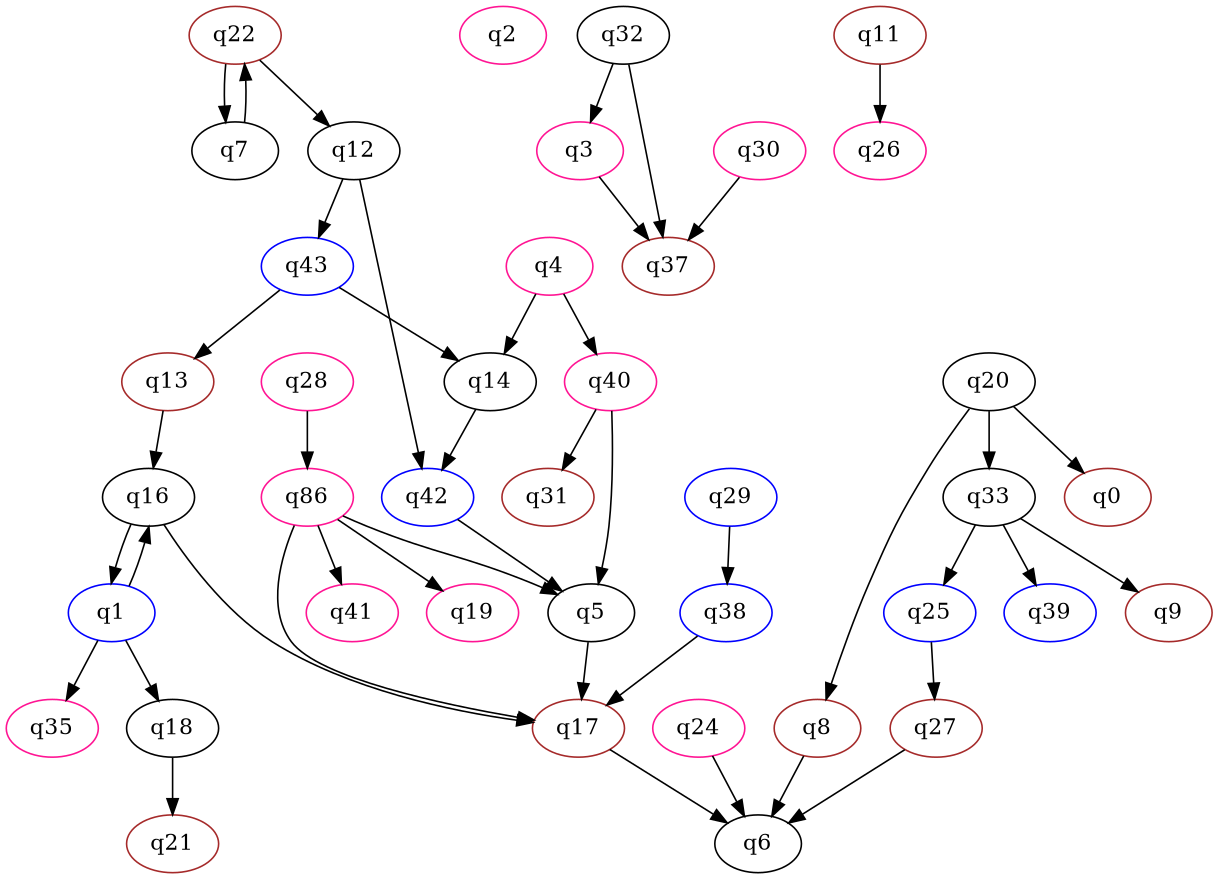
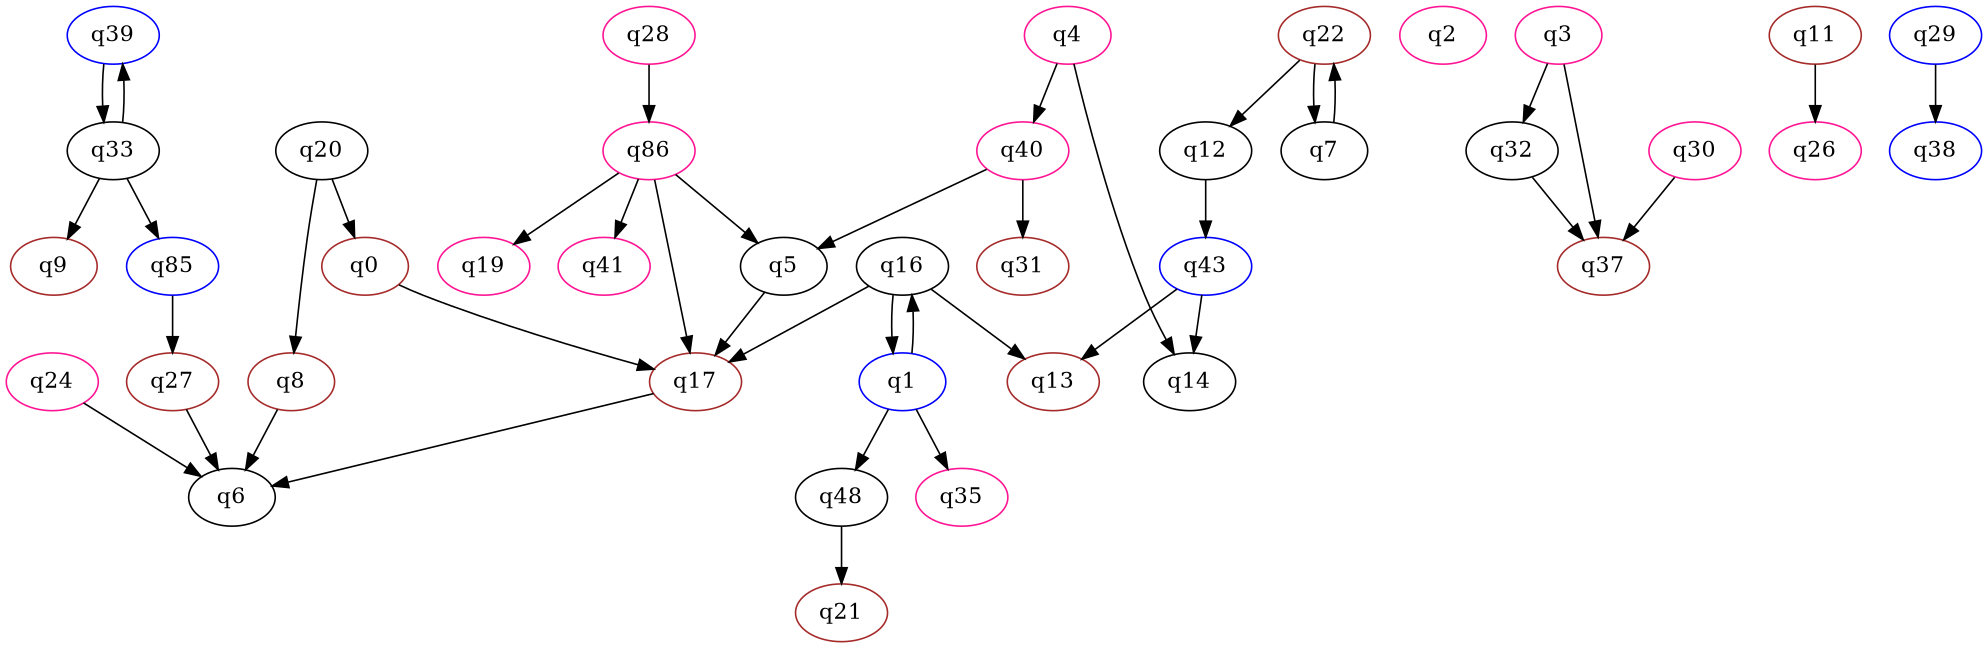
(605, 85) -> (1539, 85)
(160, 431) -> (971, 319)
(989, 432) -> (103, 85)
(428, 497) -> none
(930, 613) -> (173, 266)
(659, 666) -> (517, 329)
(173, 728) -> (842, 497)
